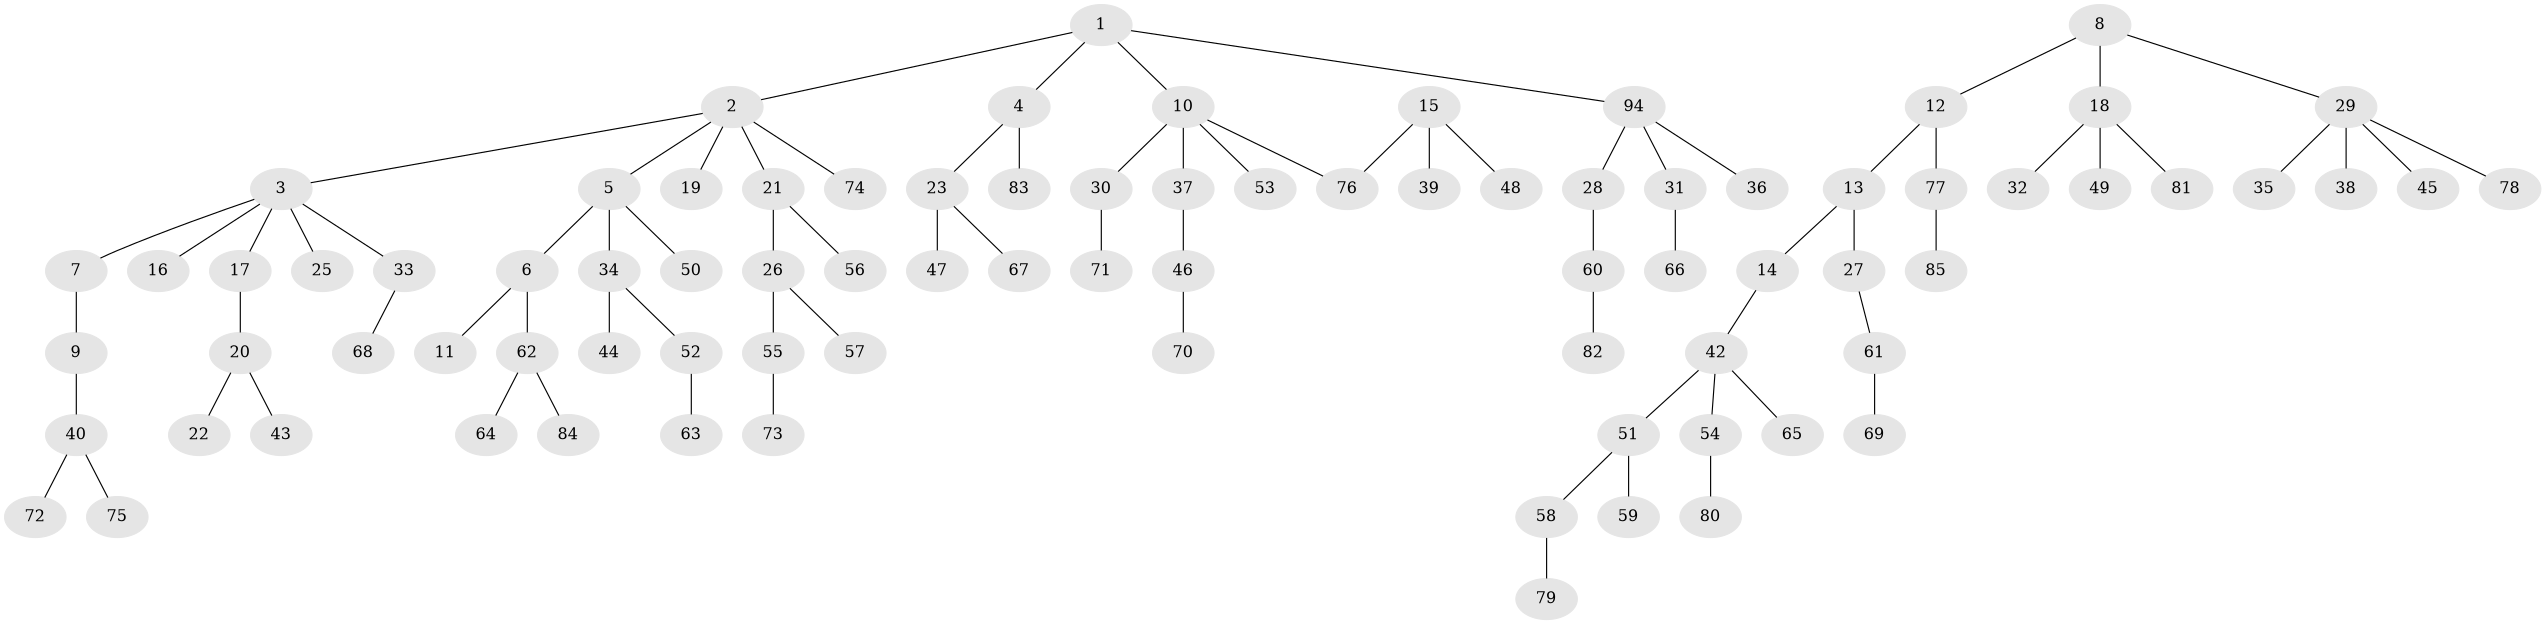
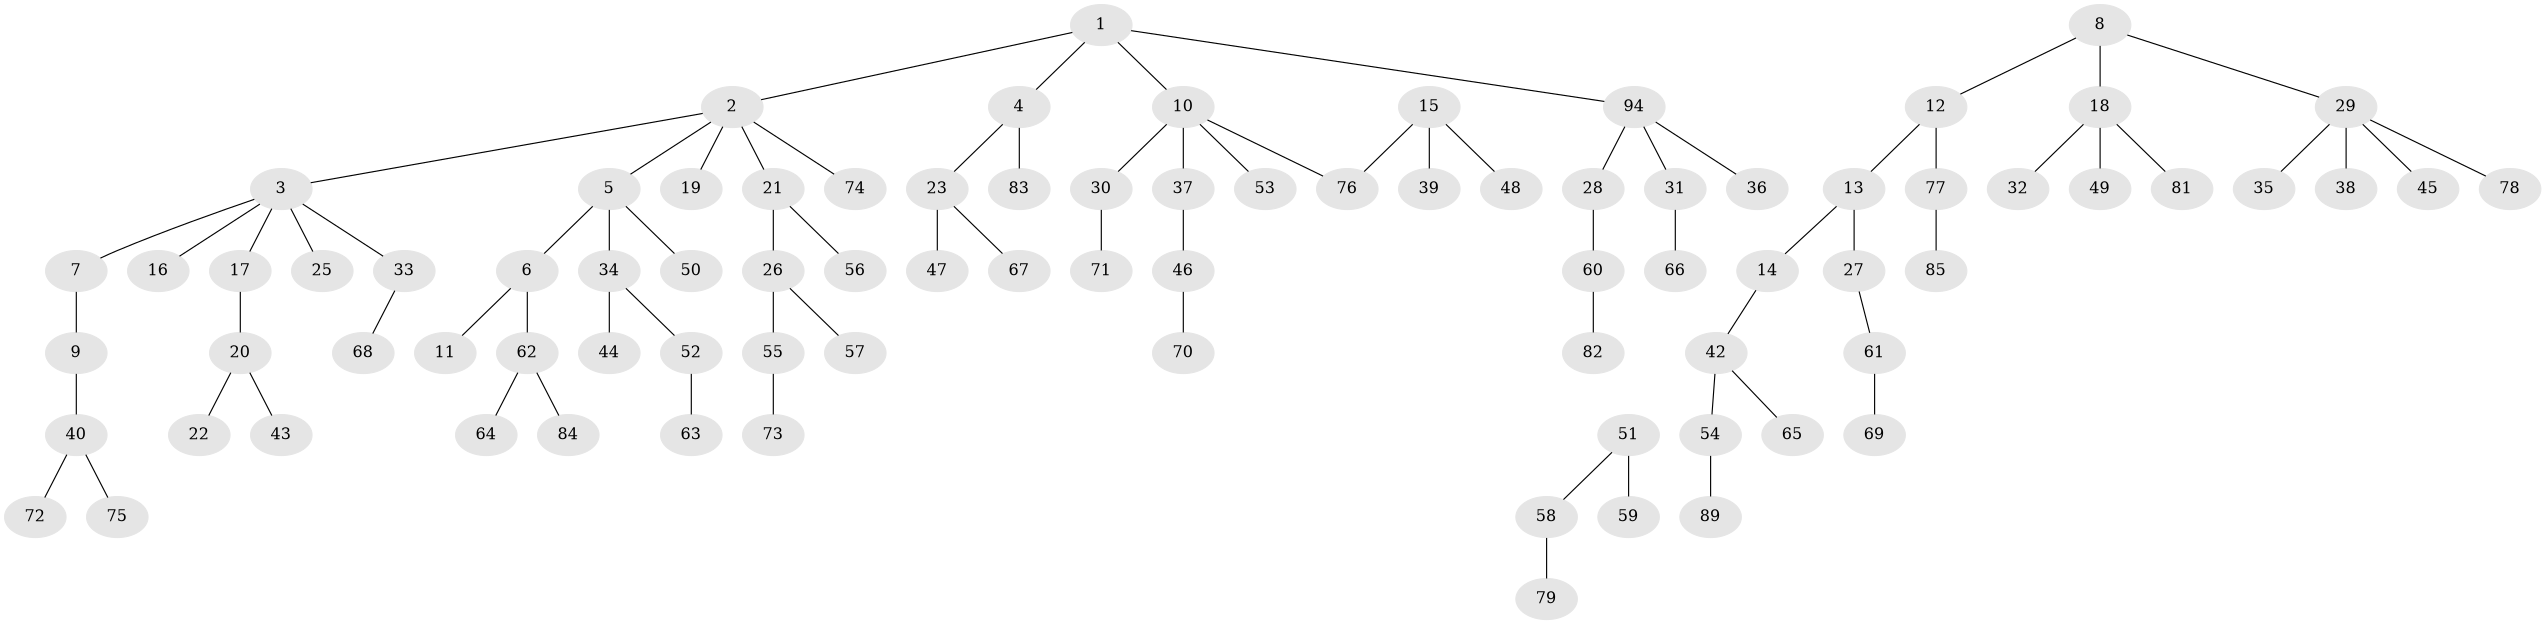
(1672, 394) -> none
(1711, 517) -> (1711, 517)
